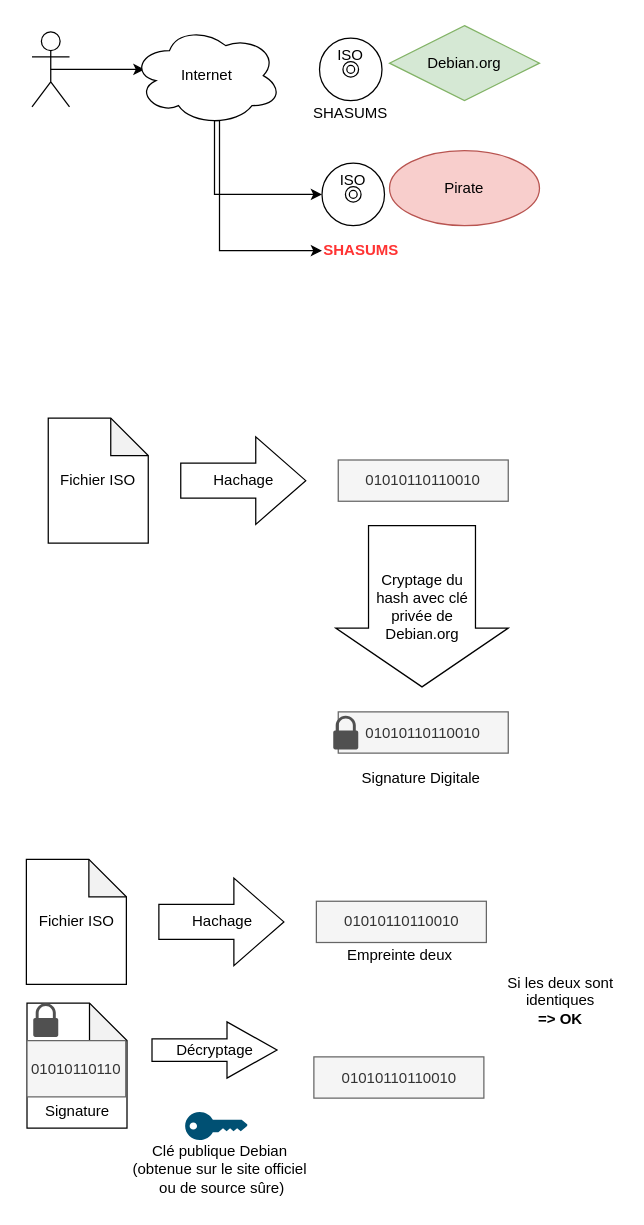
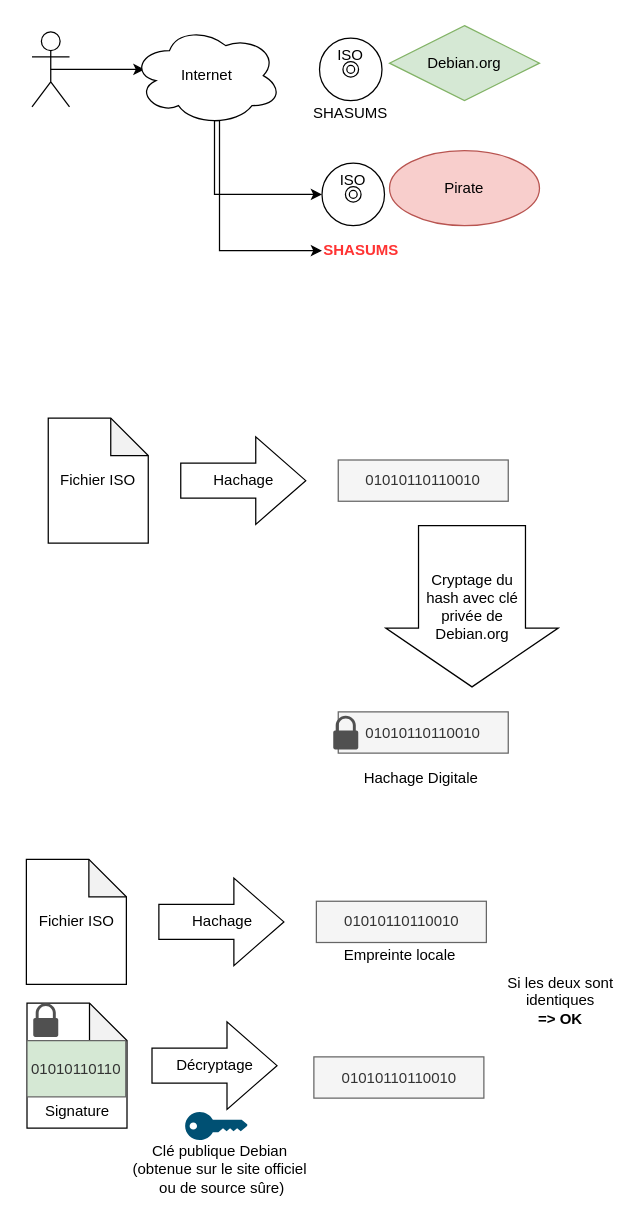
(422, 606) -> (472, 606)
(421, 778) -> (421, 778)
(400, 956) -> (400, 956)
(214, 1050) -> (214, 1066)
(76, 1069) -> (76, 1069)
